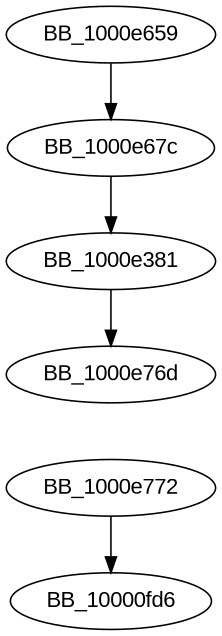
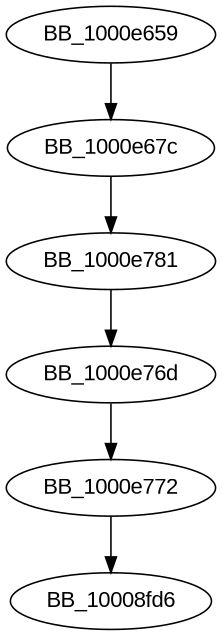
(111, 261) -> (111, 261)
none -> (111, 423)
(111, 601) -> (111, 601)
